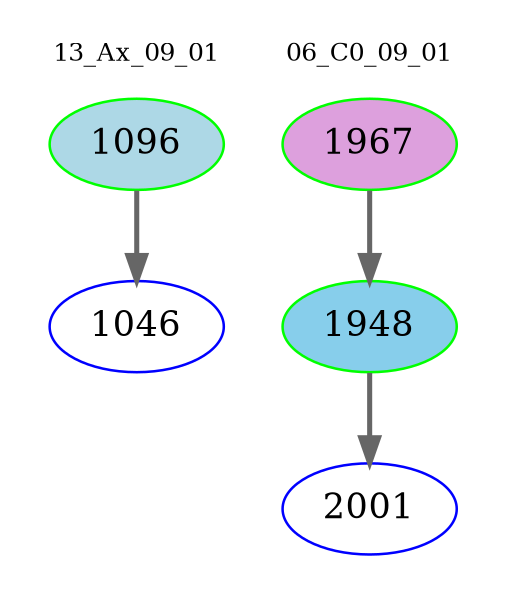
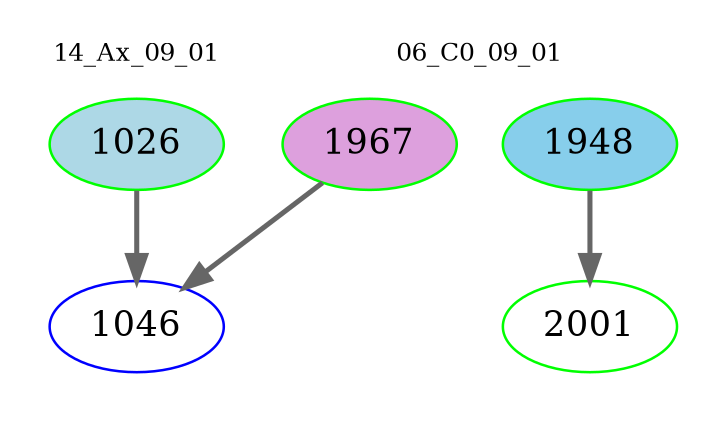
(137, 54) -> (137, 54)
(137, 144) -> (137, 144)
(370, 223) -> (279, 216)
(370, 509) -> (590, 327)
